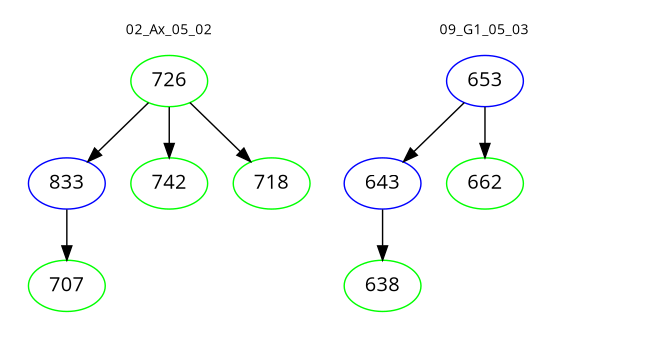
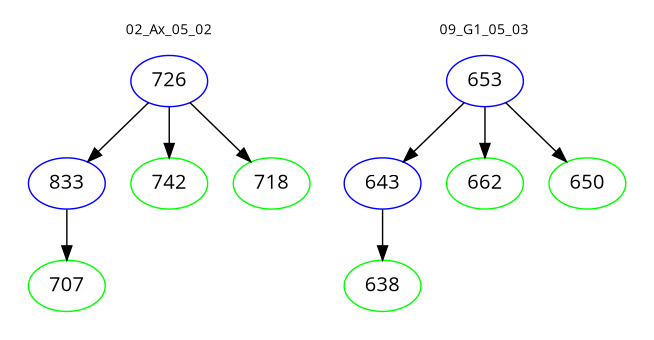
(169, 81) -> (169, 81)
none -> (587, 183)
